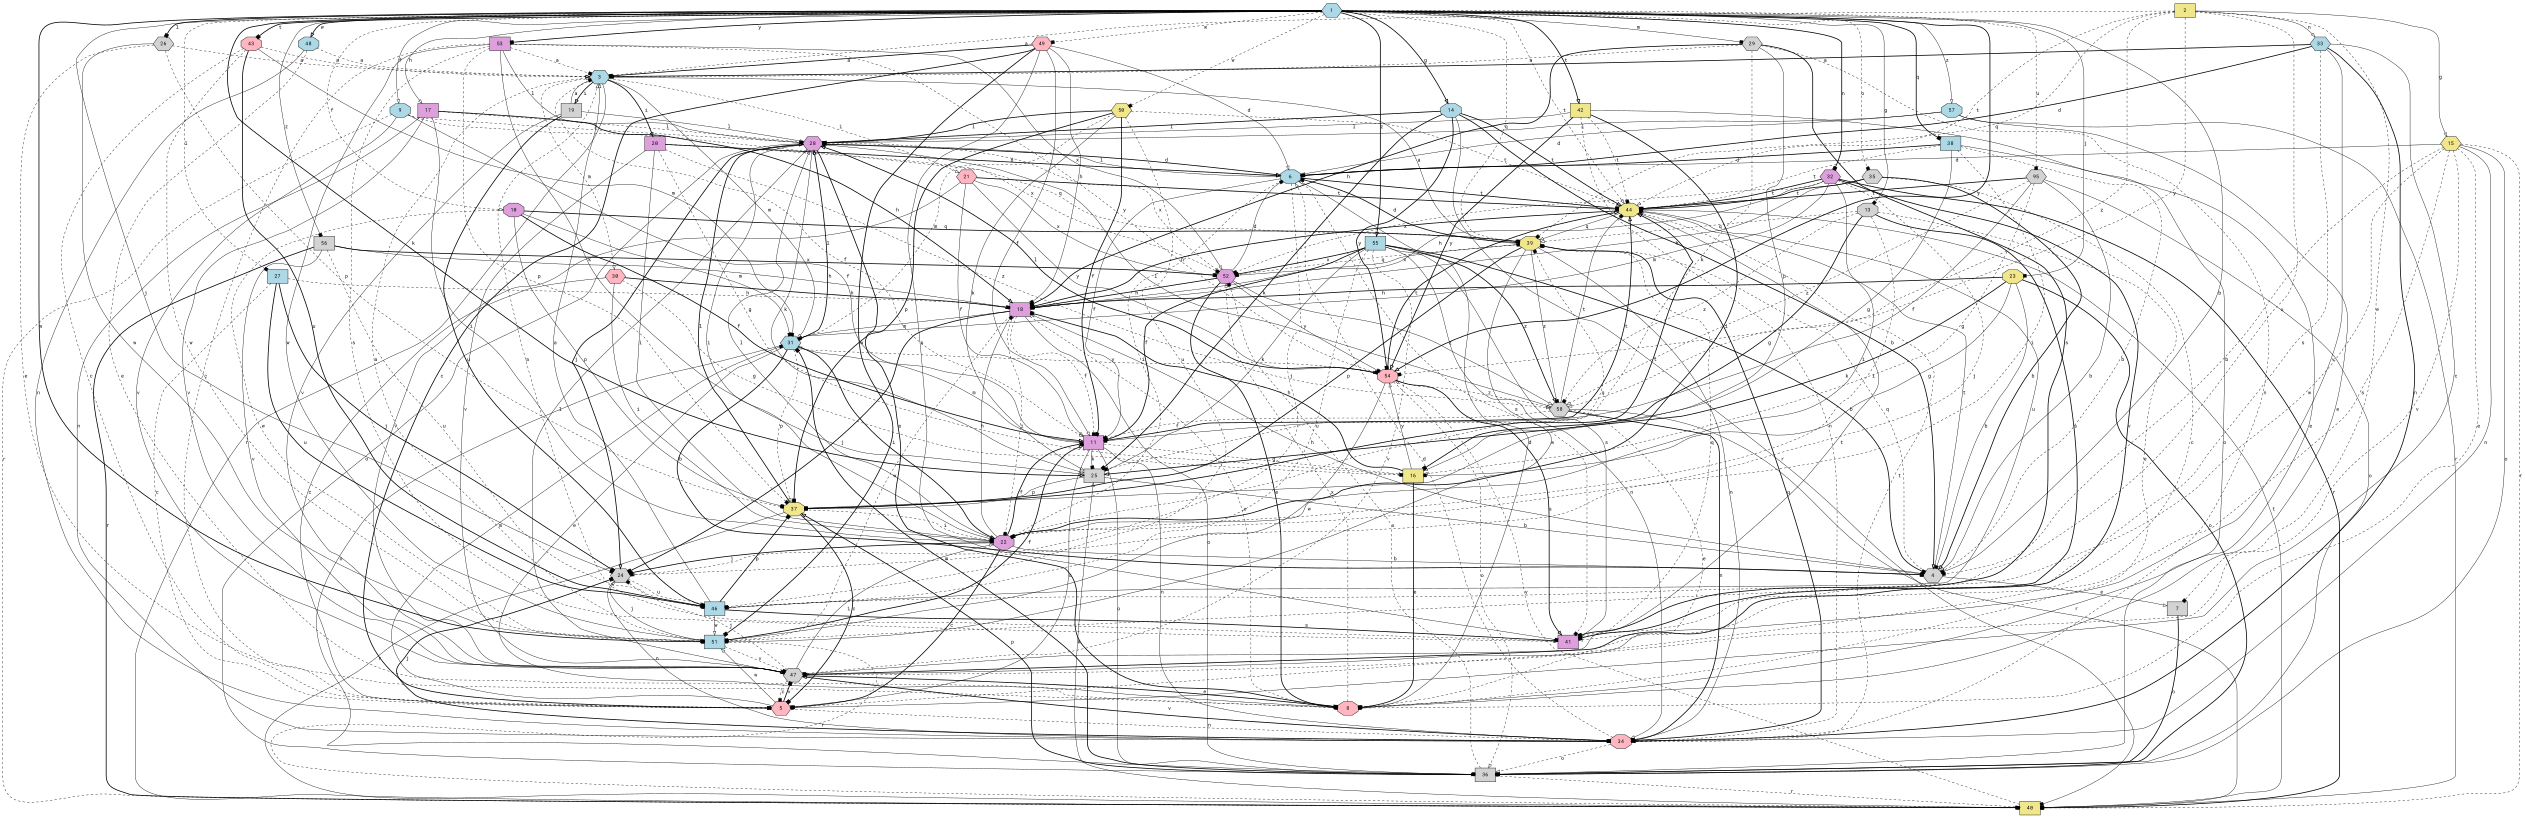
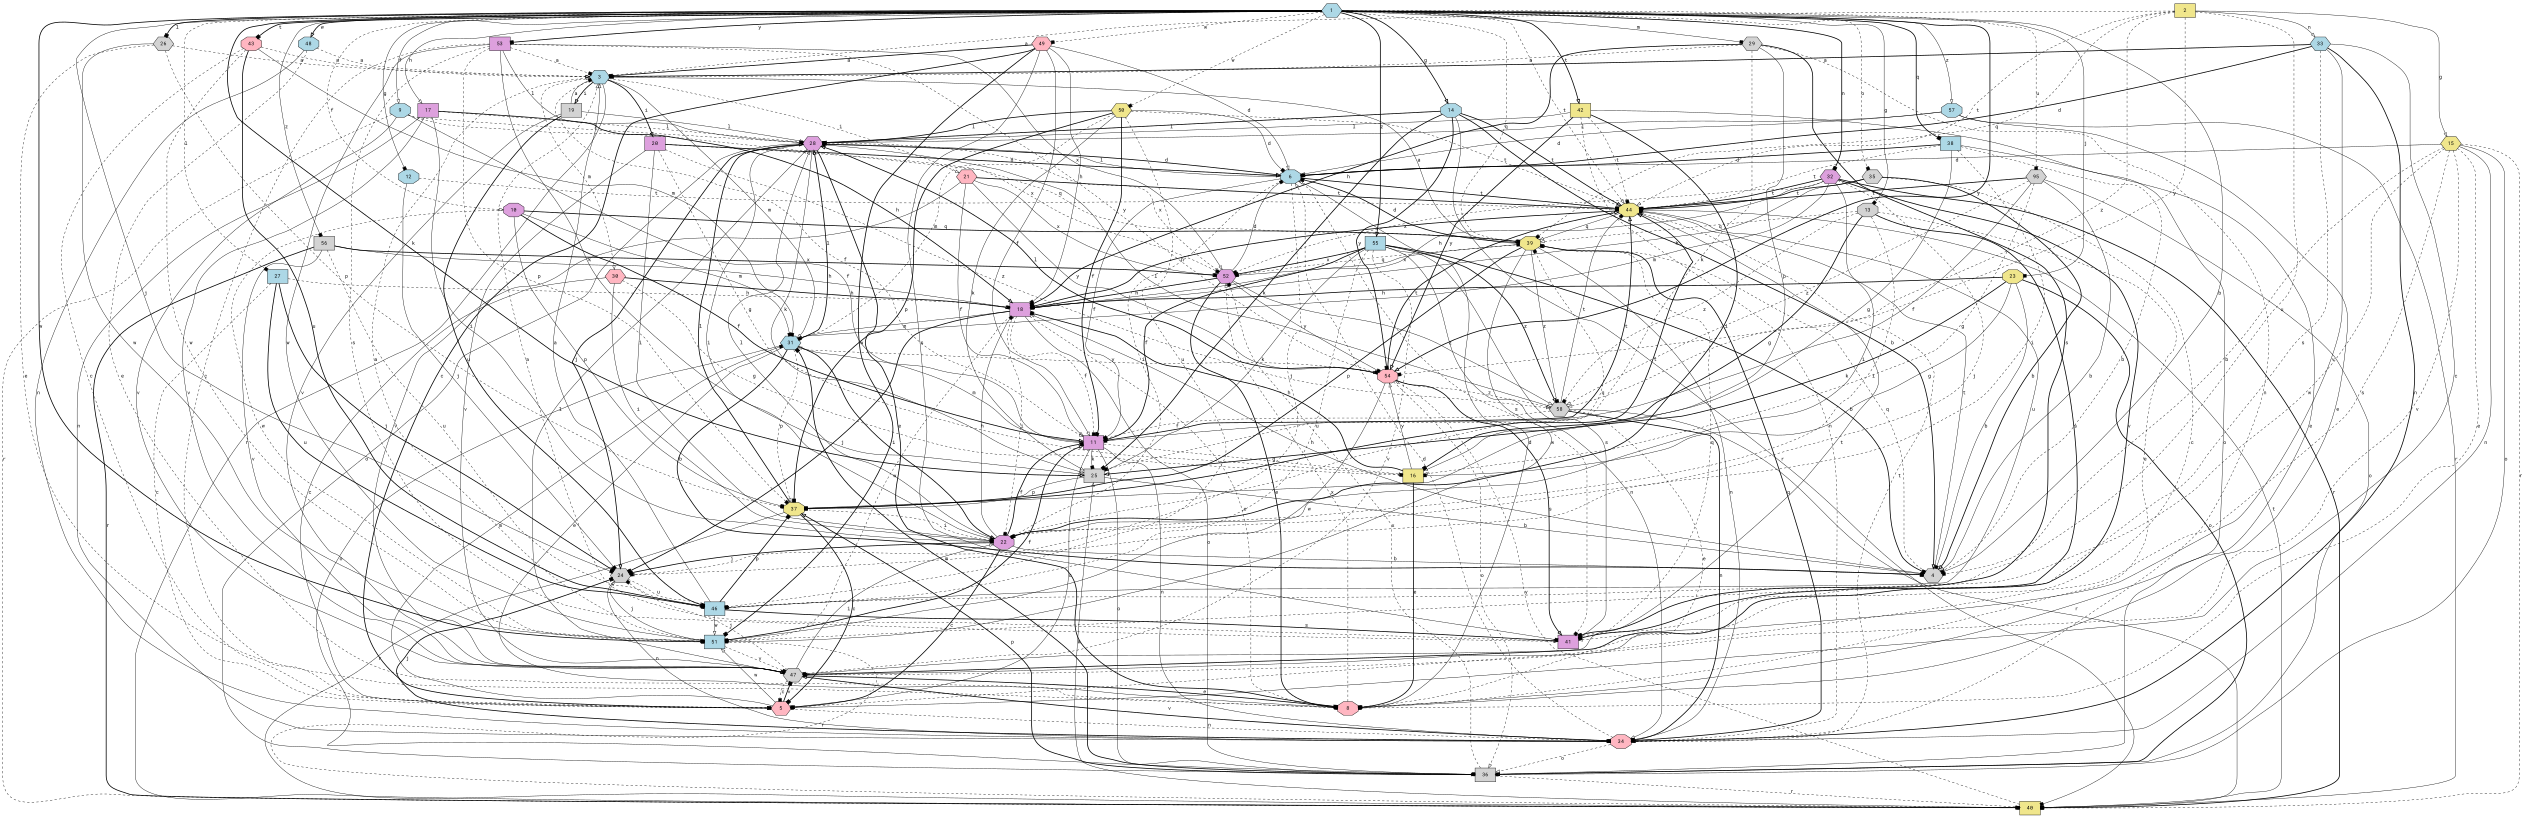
none -> (1237, 119)
none -> (409, 177)
(2177, 609) -> none
